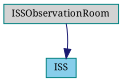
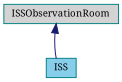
(68, 36) -> (55, 46)
